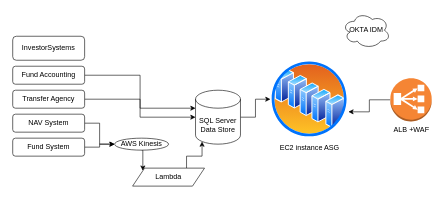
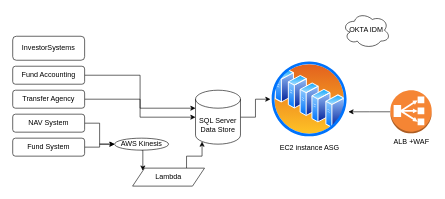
(411, 100) -> (411, 112)
